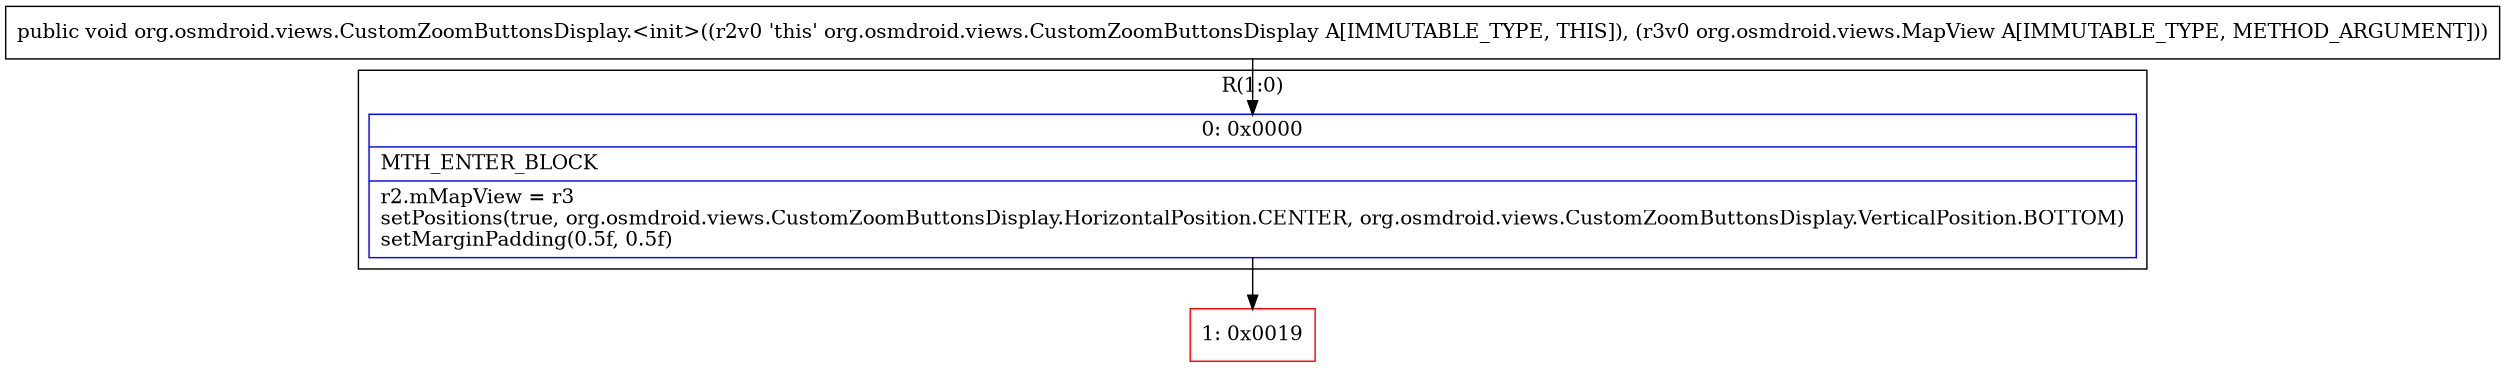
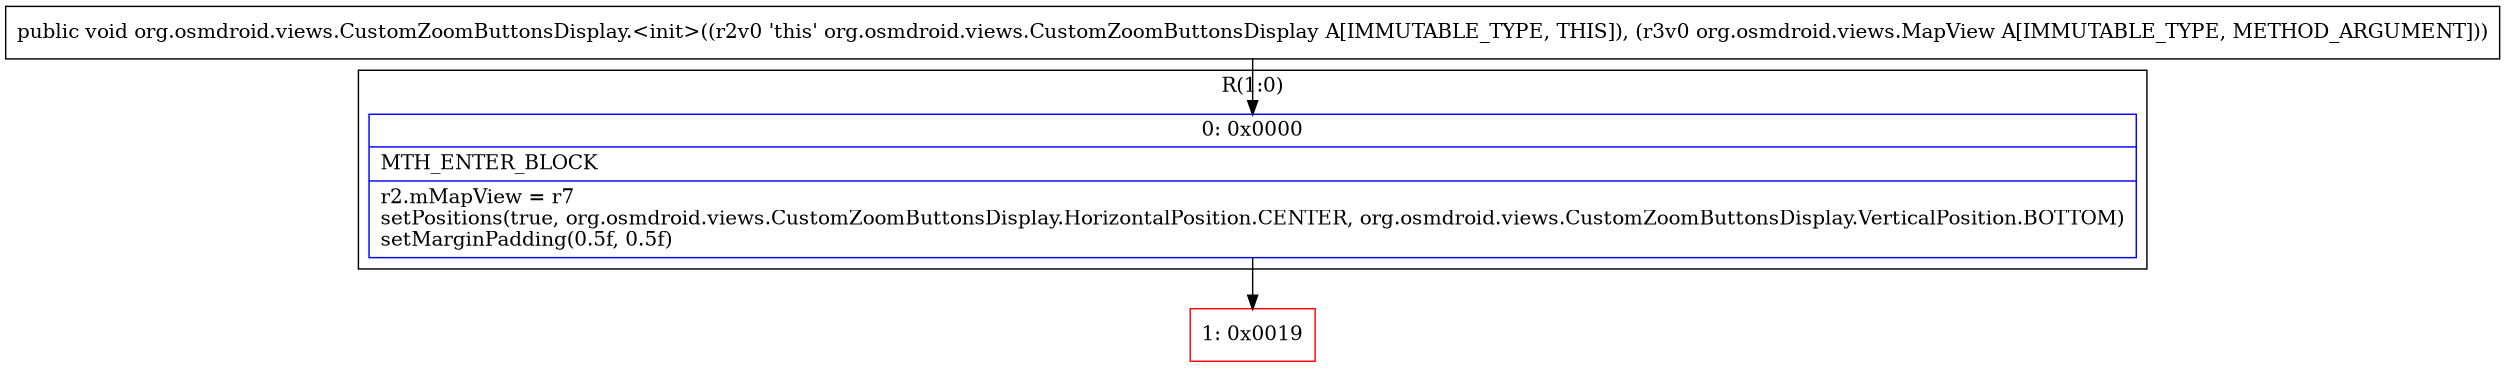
(478, 197) -> (478, 197)
